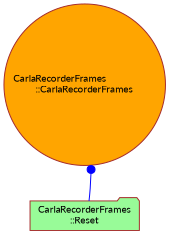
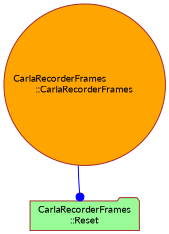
(90, 187) -> (79, 179)
